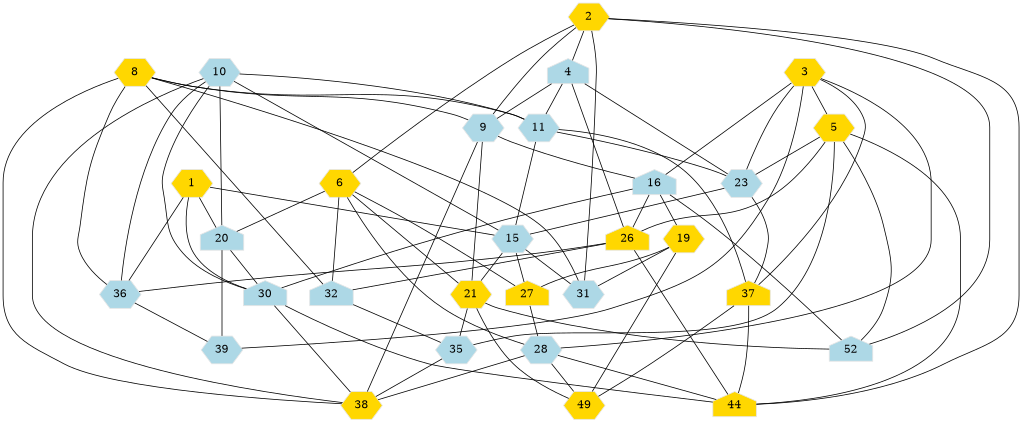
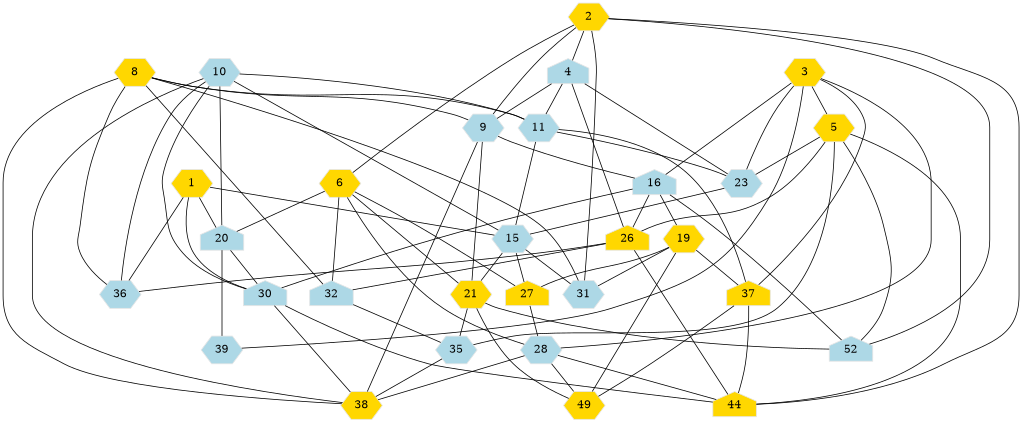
(768, 240) -> (717, 268)
(171, 322) -> none
